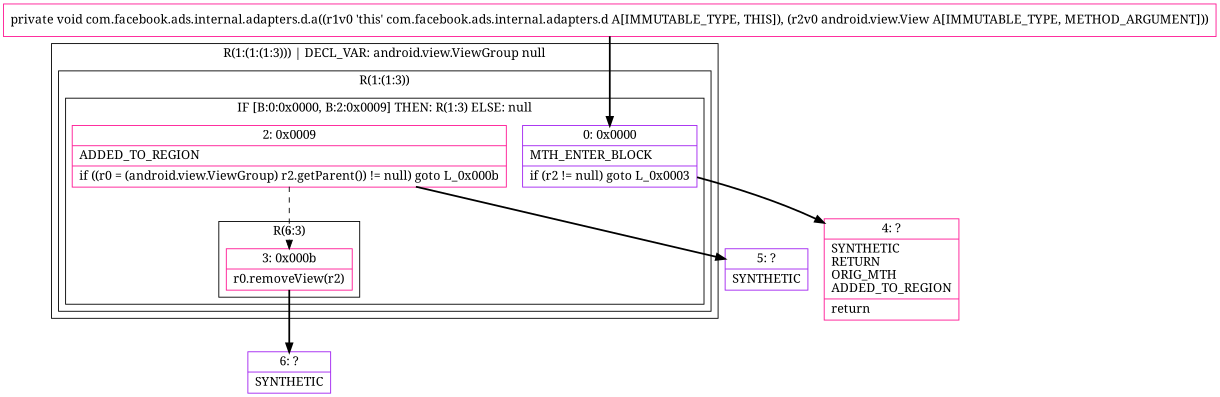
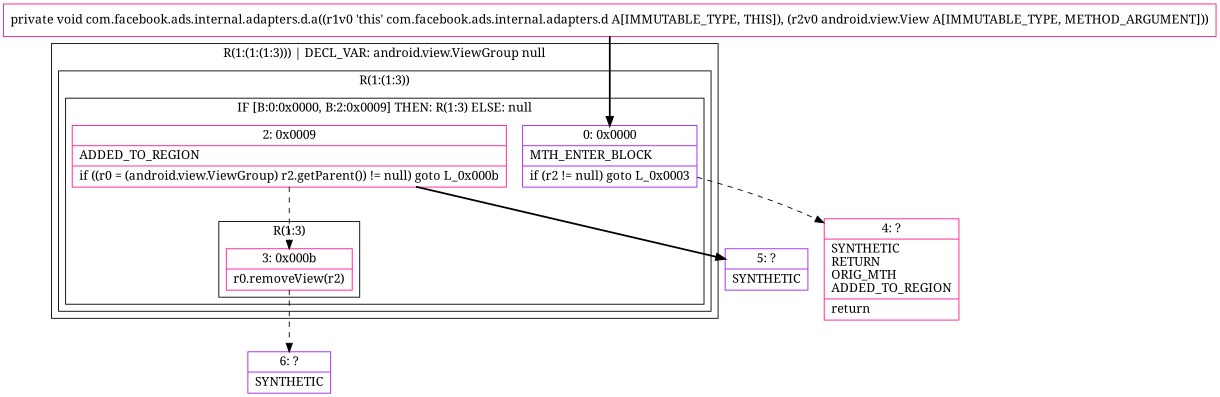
(757, 196) -> (757, 196)
(289, 232) -> (289, 232)
(289, 325) -> (289, 325)
